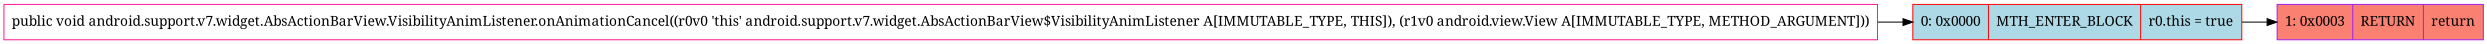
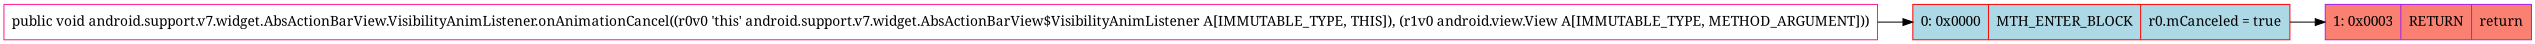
(2191, 22) -> (2215, 22)
